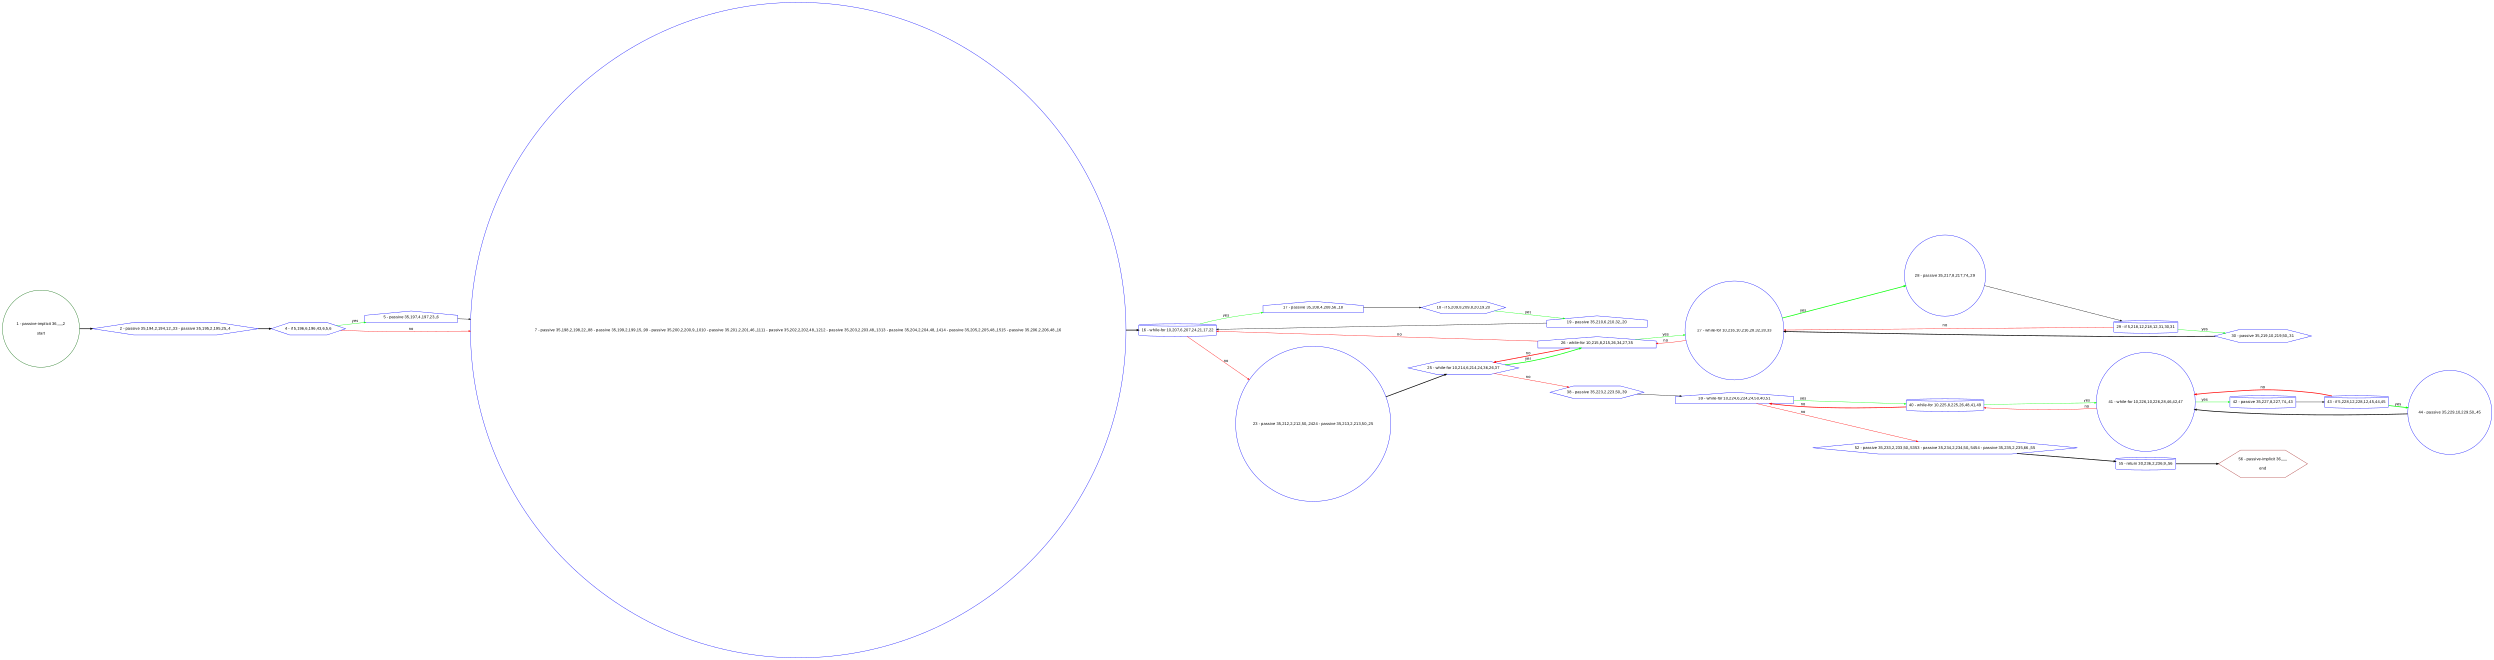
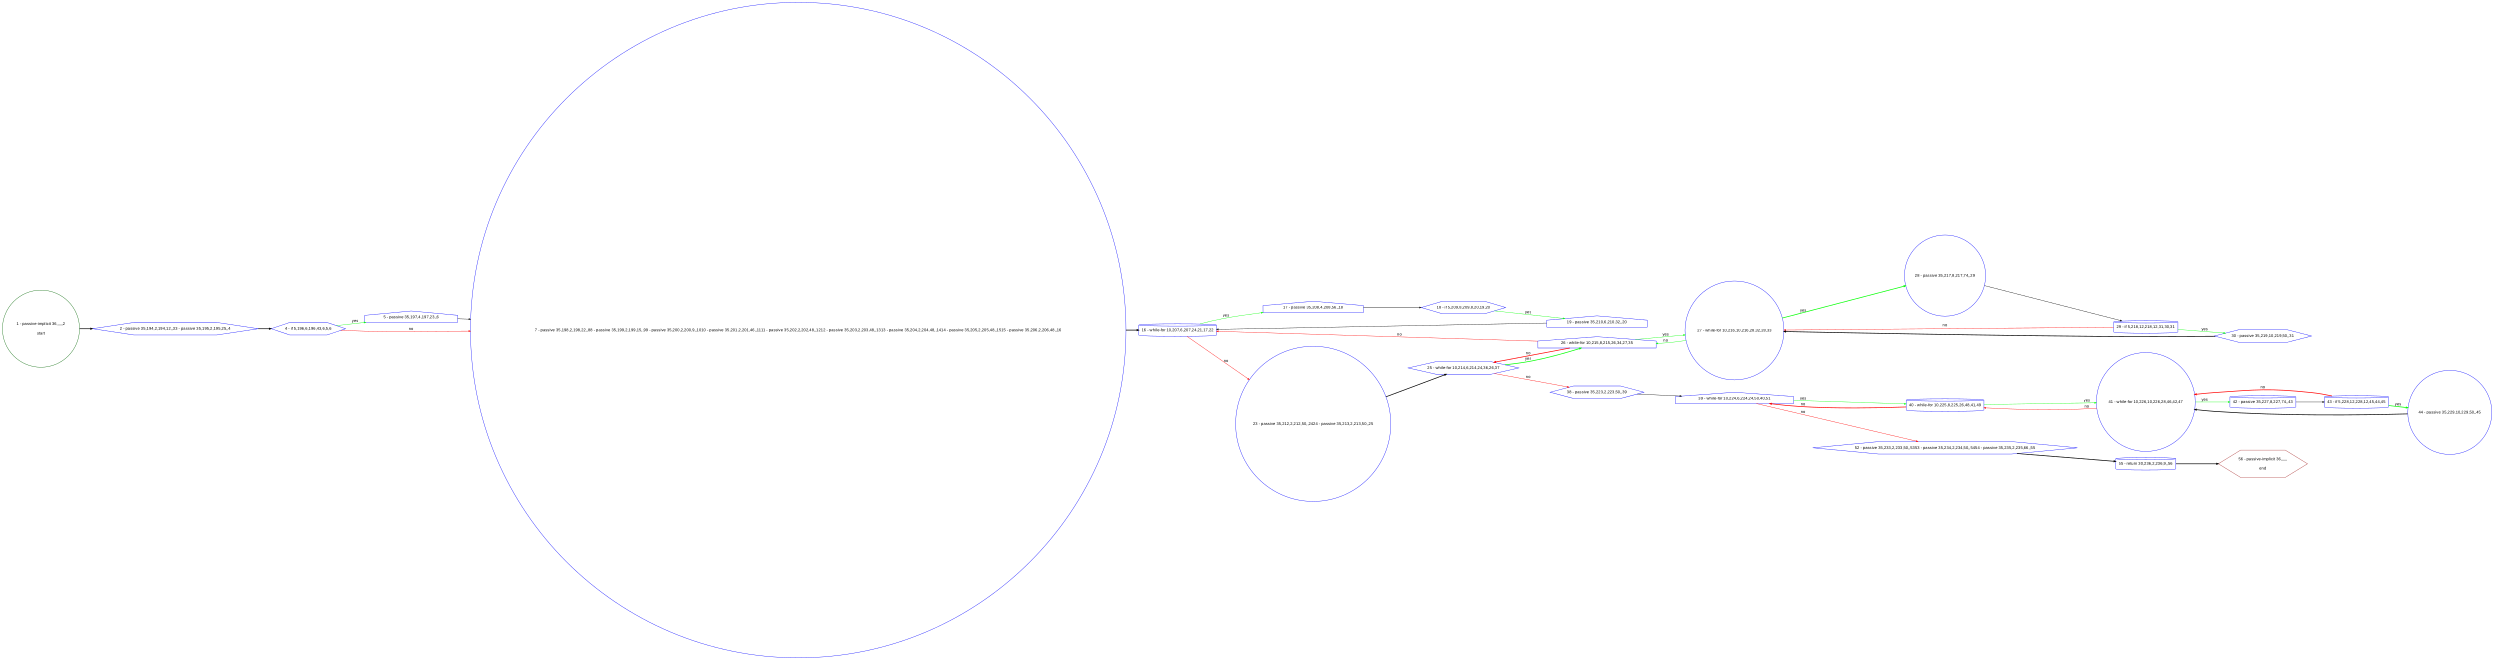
(1672, 342) -> (1672, 342)
